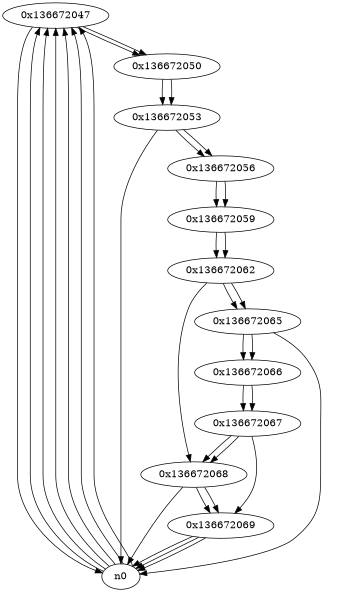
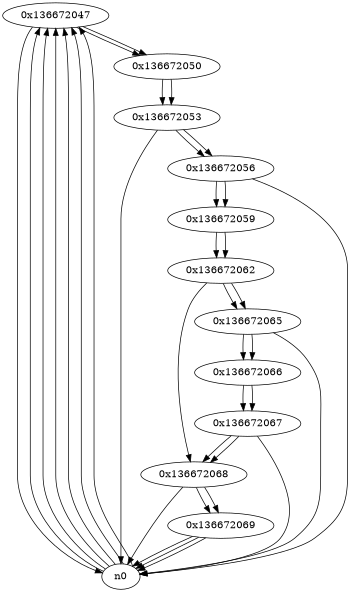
none -> (348, 426)
(256, 474) -> (274, 543)
